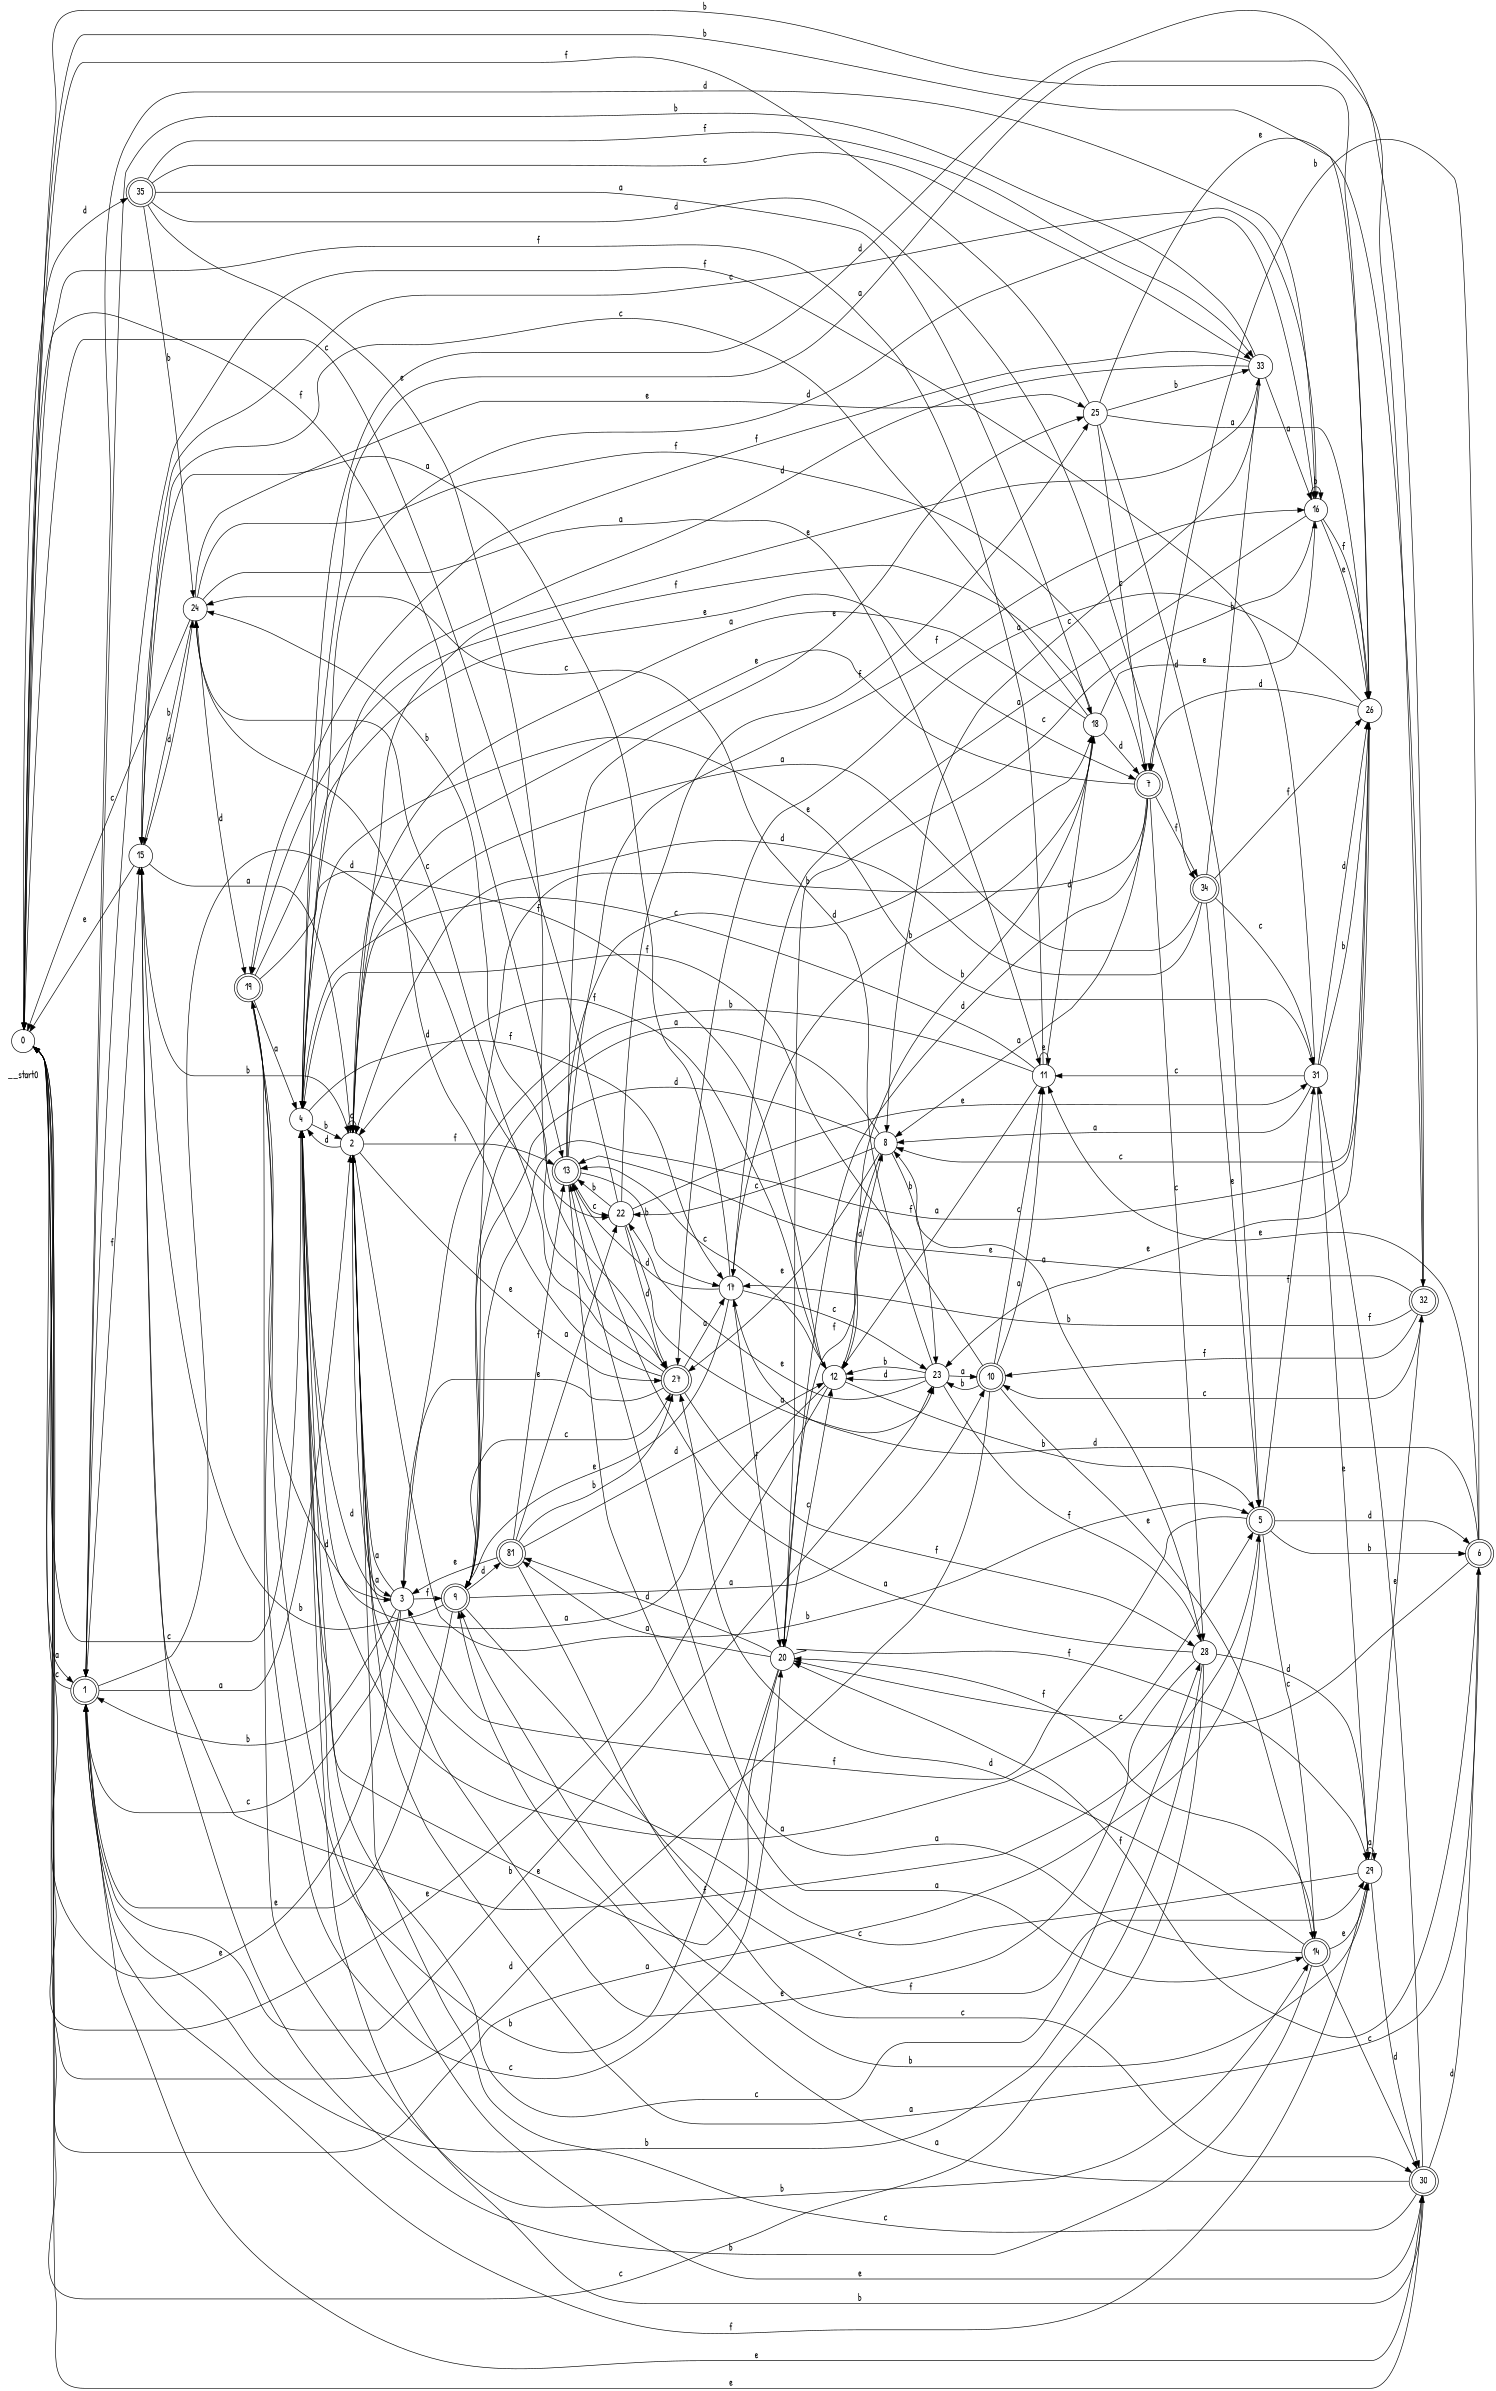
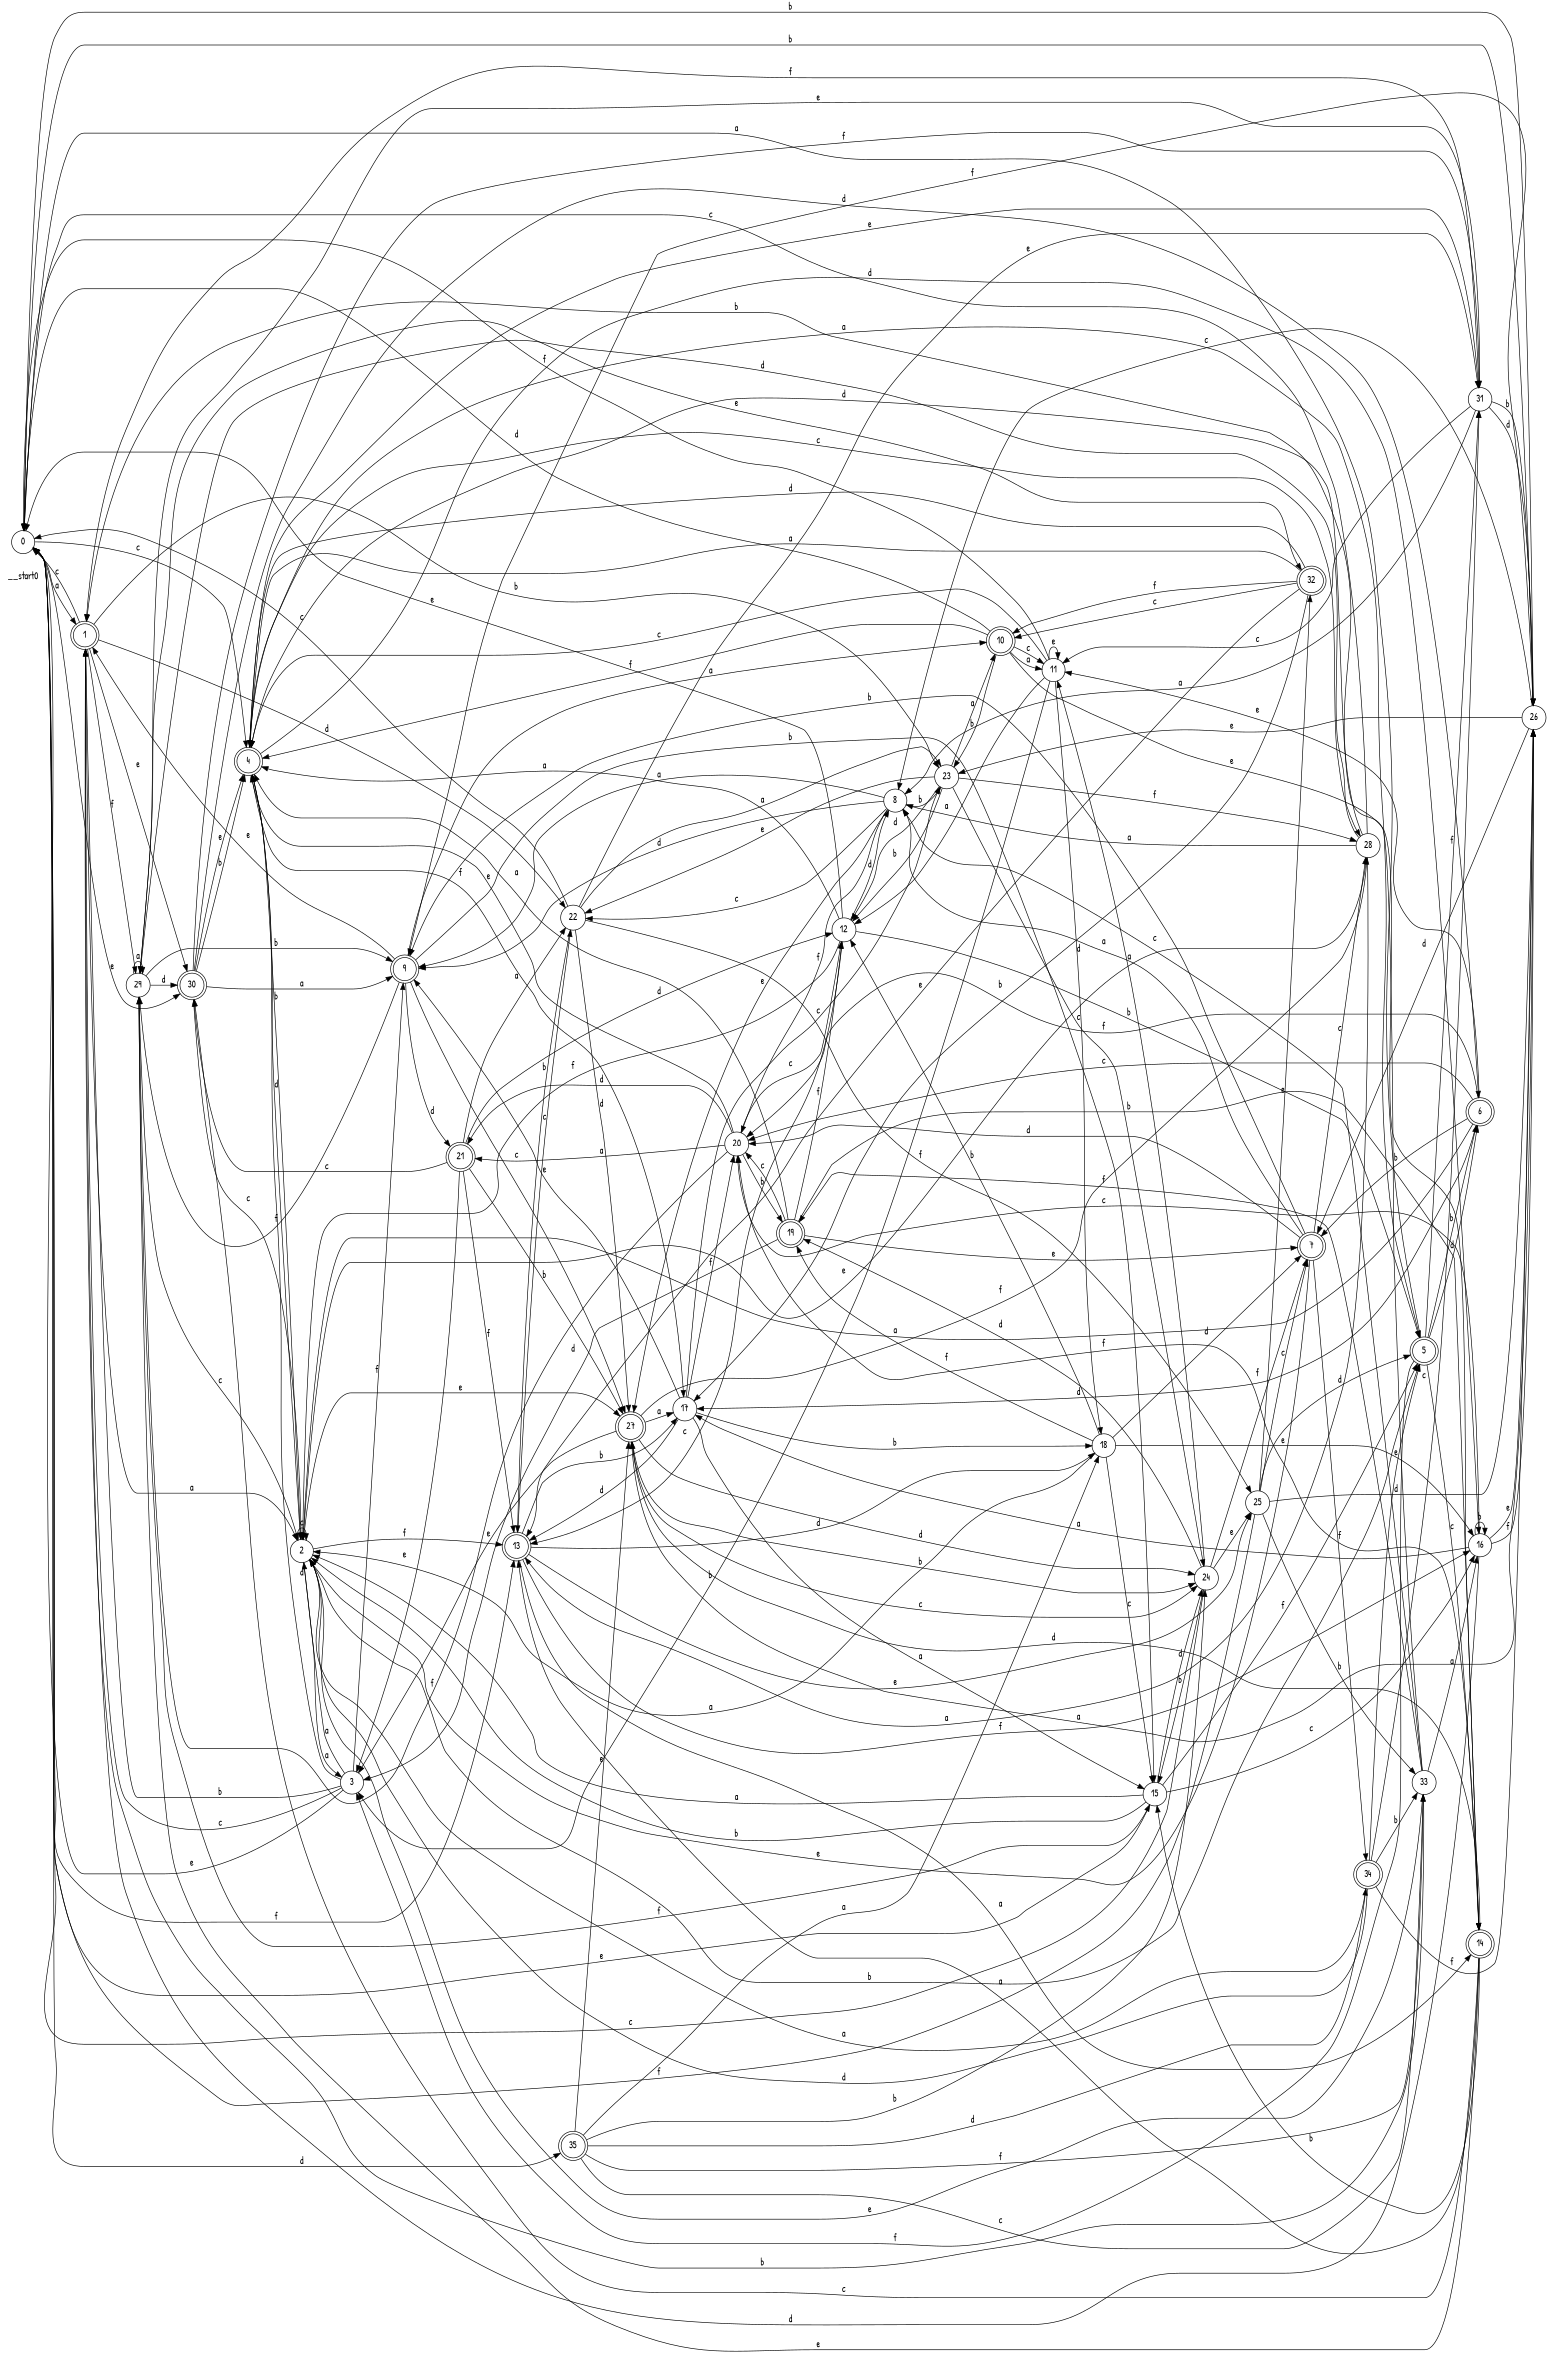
(1233, 423) -> (1396, 1490)
(301, 1120) -> (248, 761)
(113, 1275) -> (220, 1880)
(511, 1554) -> (461, 1157)
